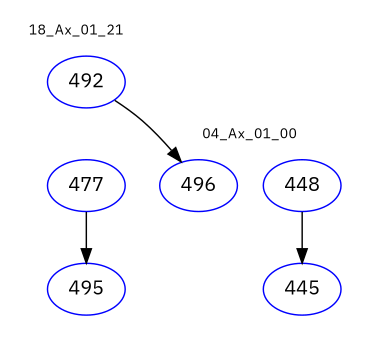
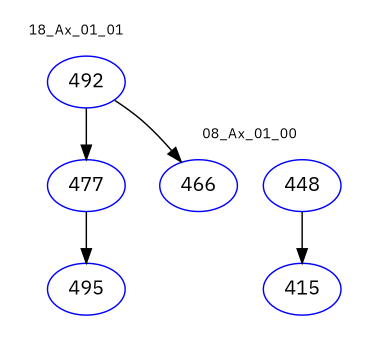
(77, 31) -> (77, 31)
none -> (86, 127)
(250, 135) -> (250, 135)
(199, 186) -> (199, 186)
(302, 289) -> (302, 289)
